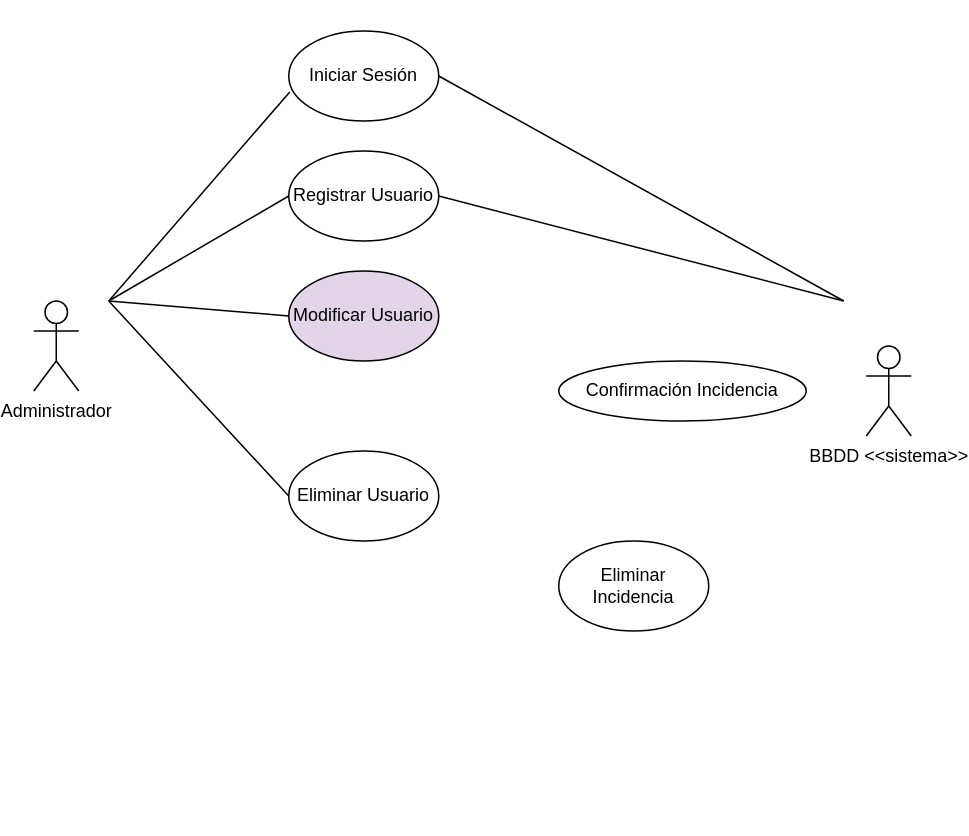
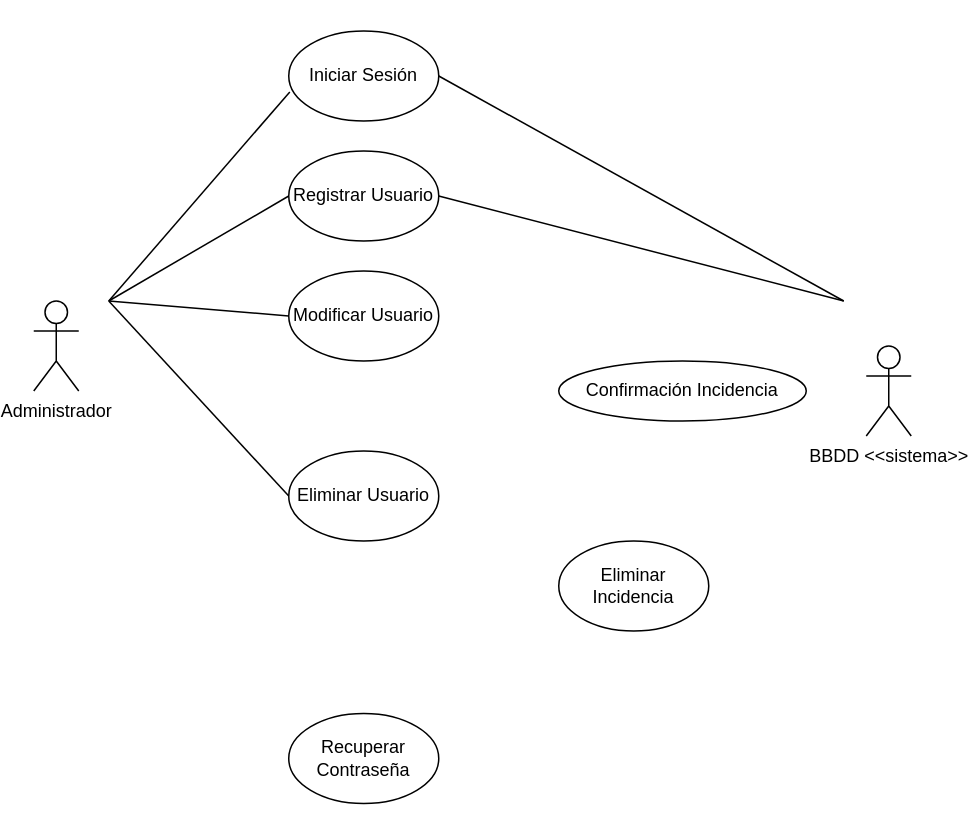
(364, 316) -> (364, 316)
none -> (364, 758)
